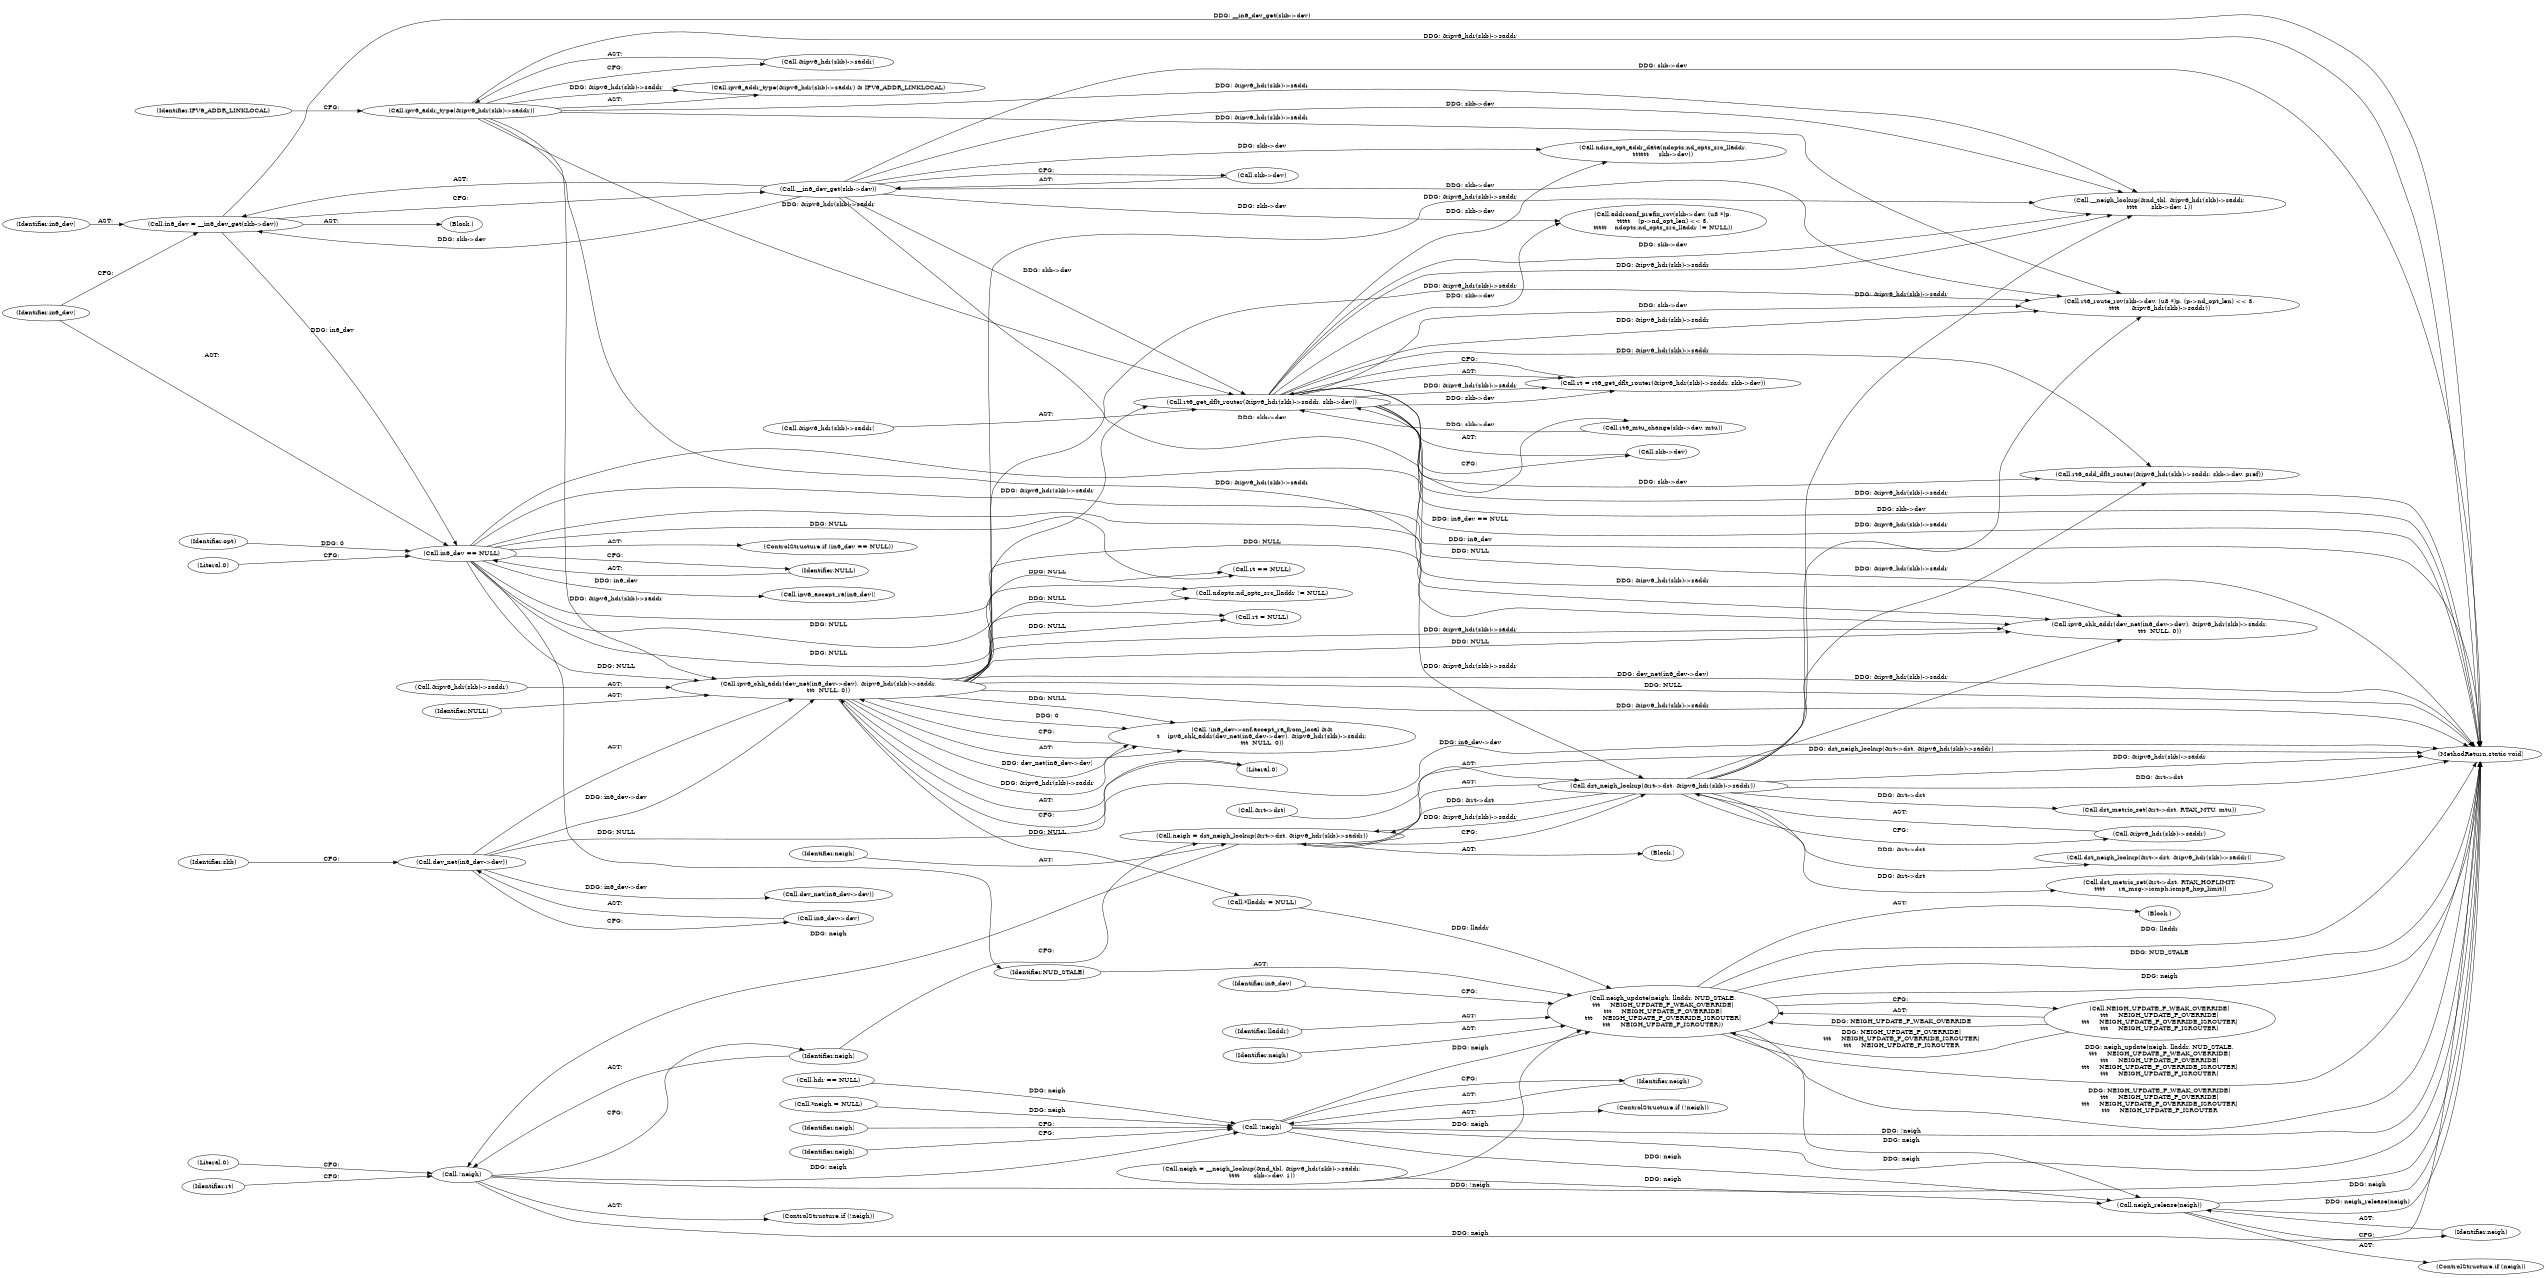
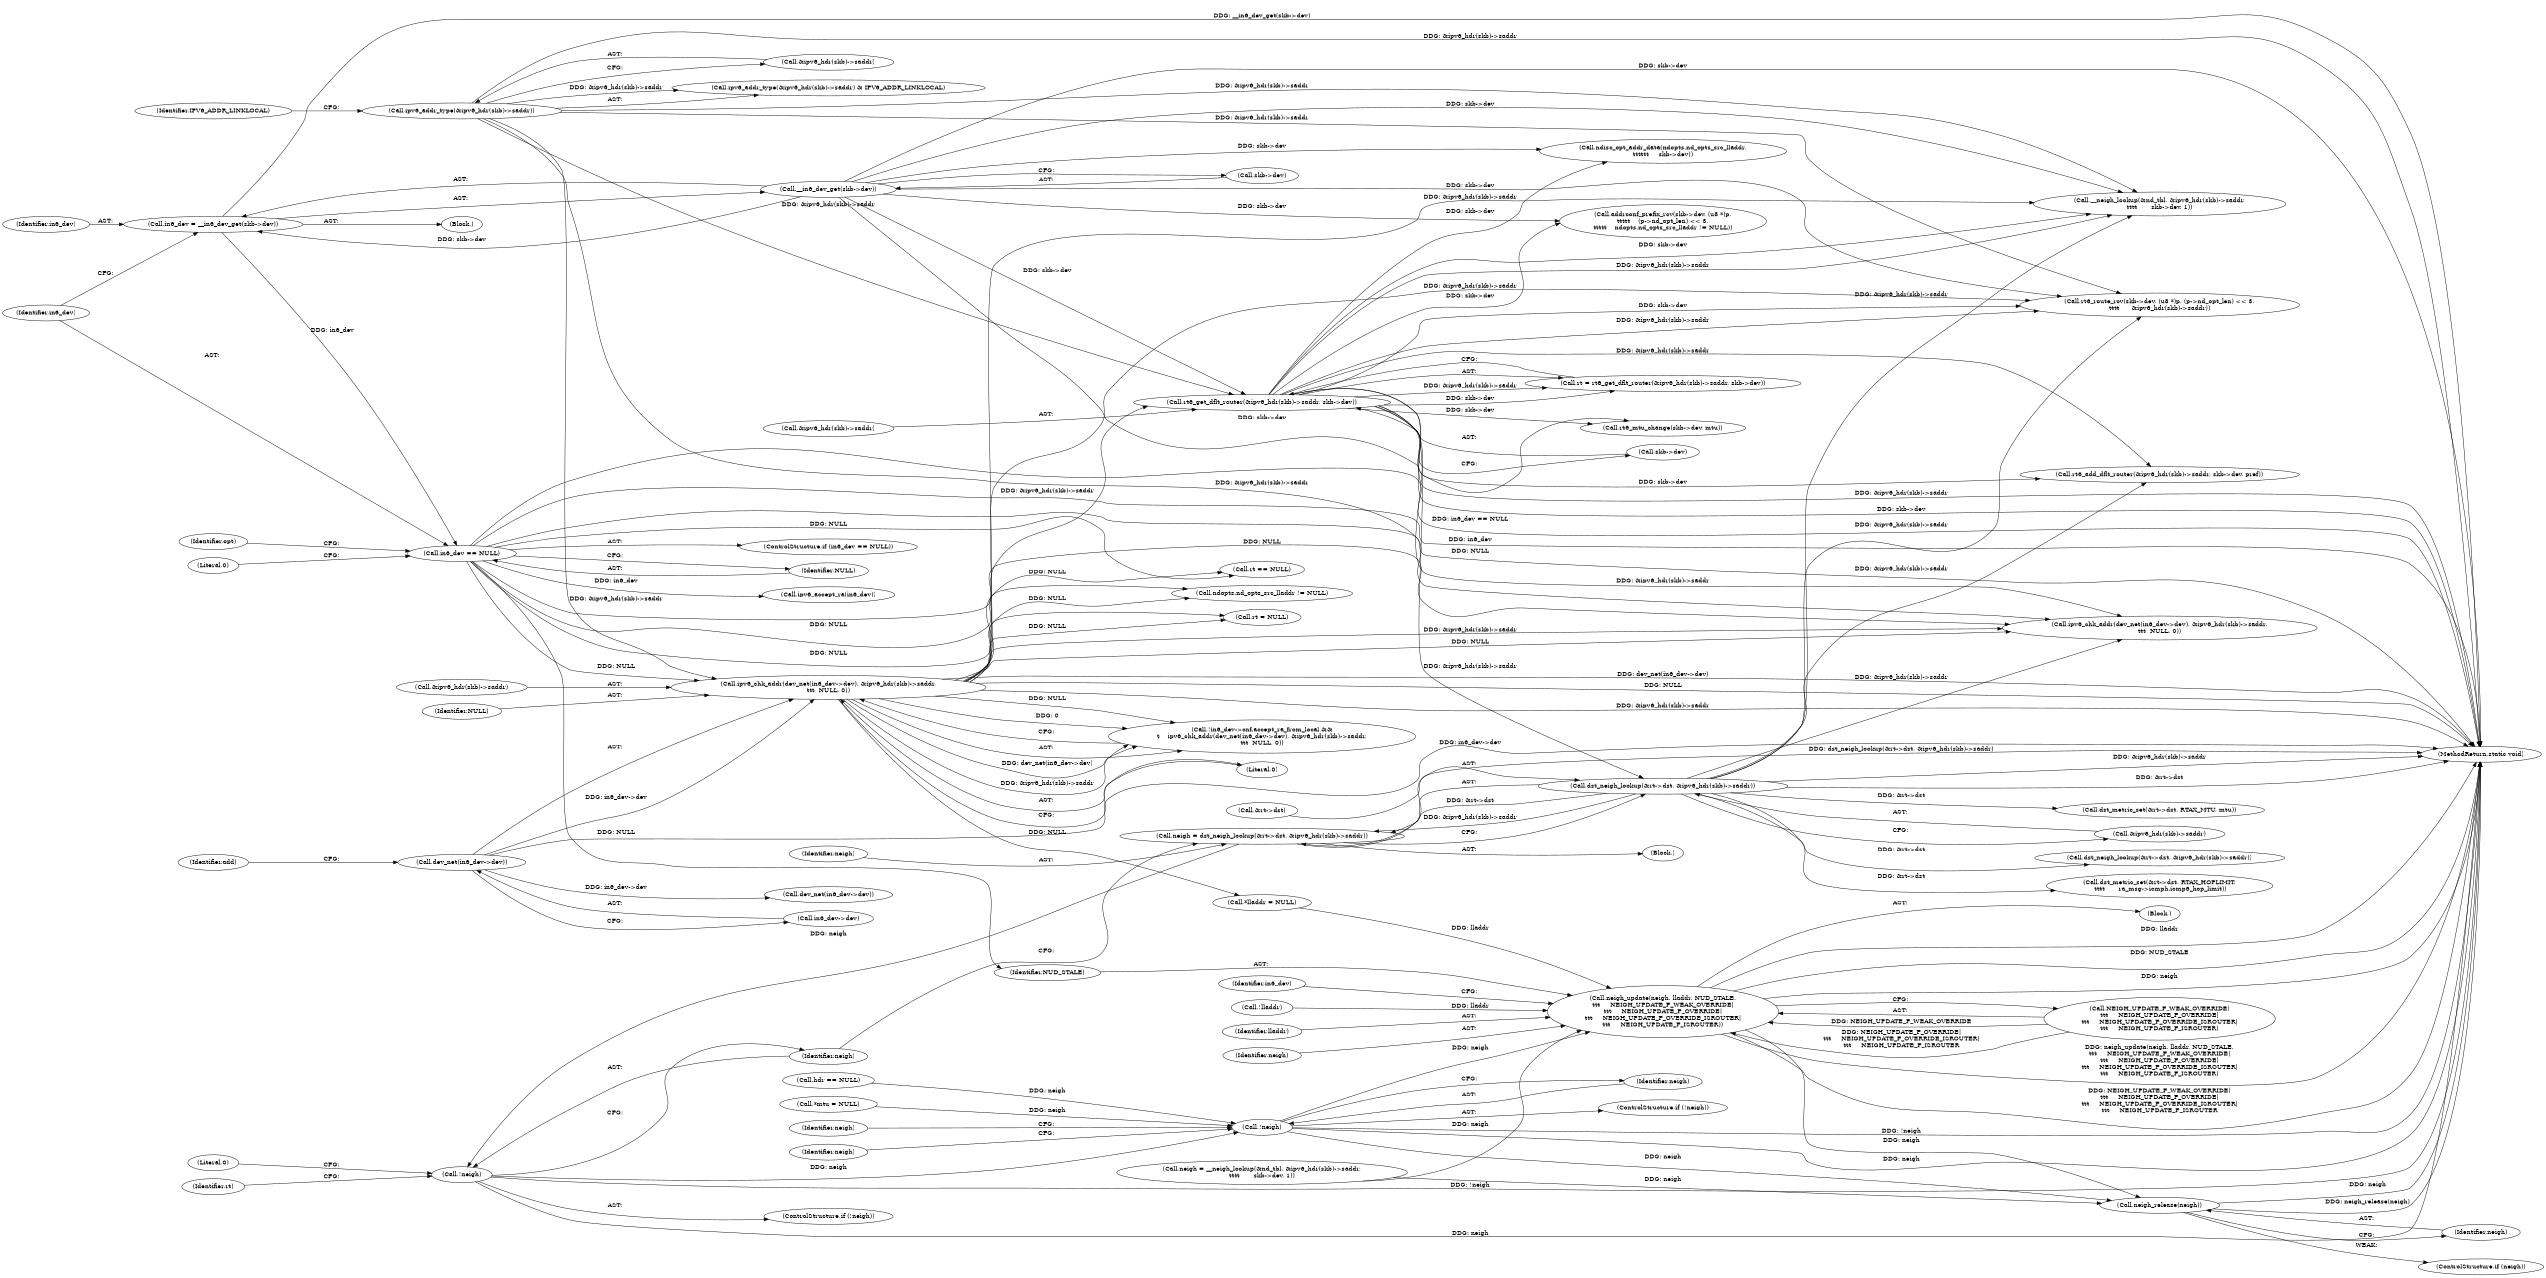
(462, 198) -> (462, 198)
(1445, 430) -> (1468, 416)
(333, 544) -> (333, 544)
(213, 862) -> (213, 862)
none -> (1262, 1008)
(829, 1104) -> (829, 1104)
(2368, 1245) -> (2368, 1245)
